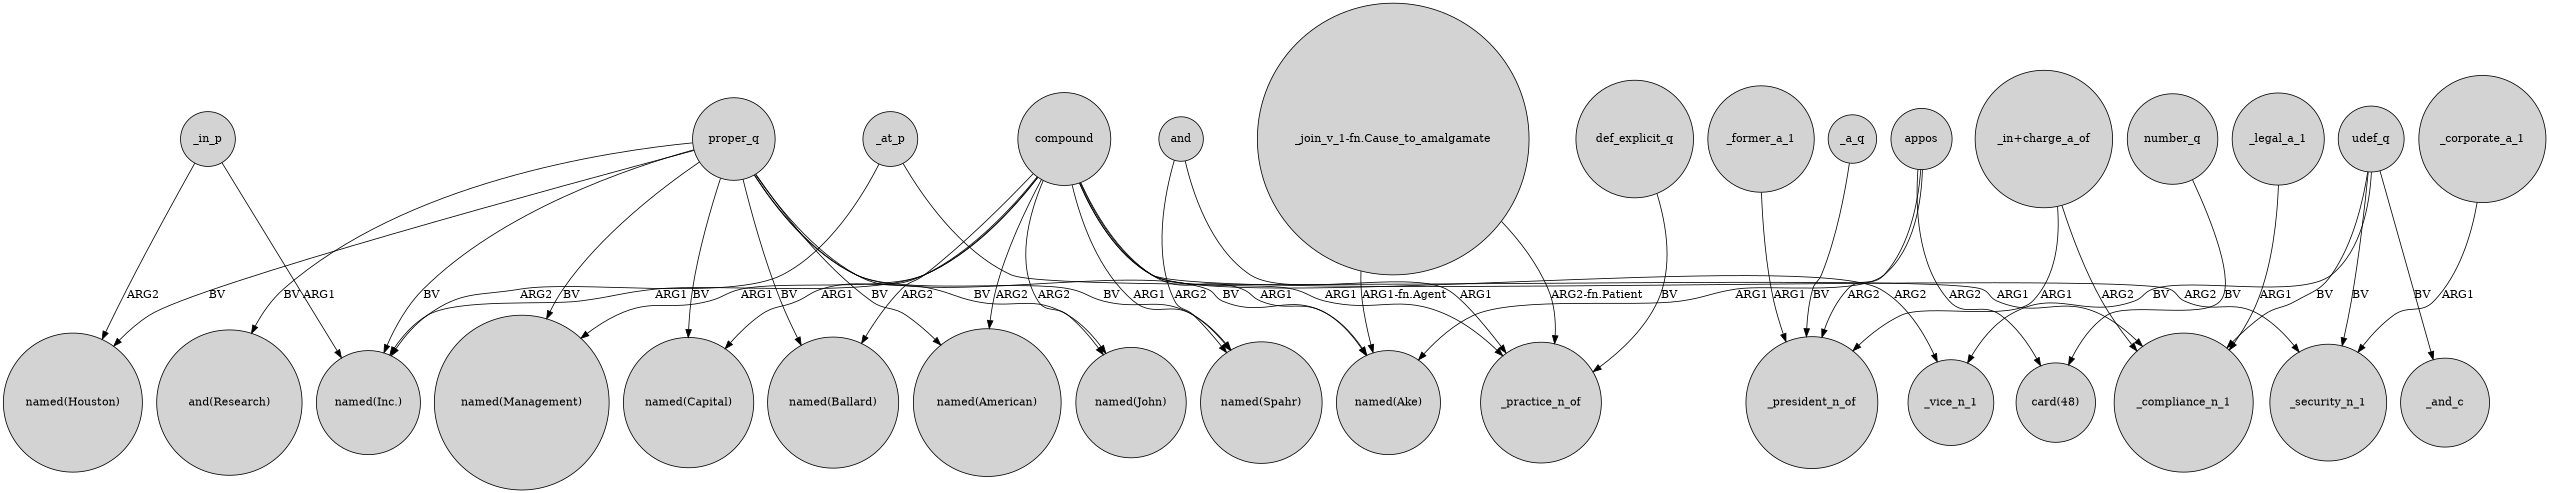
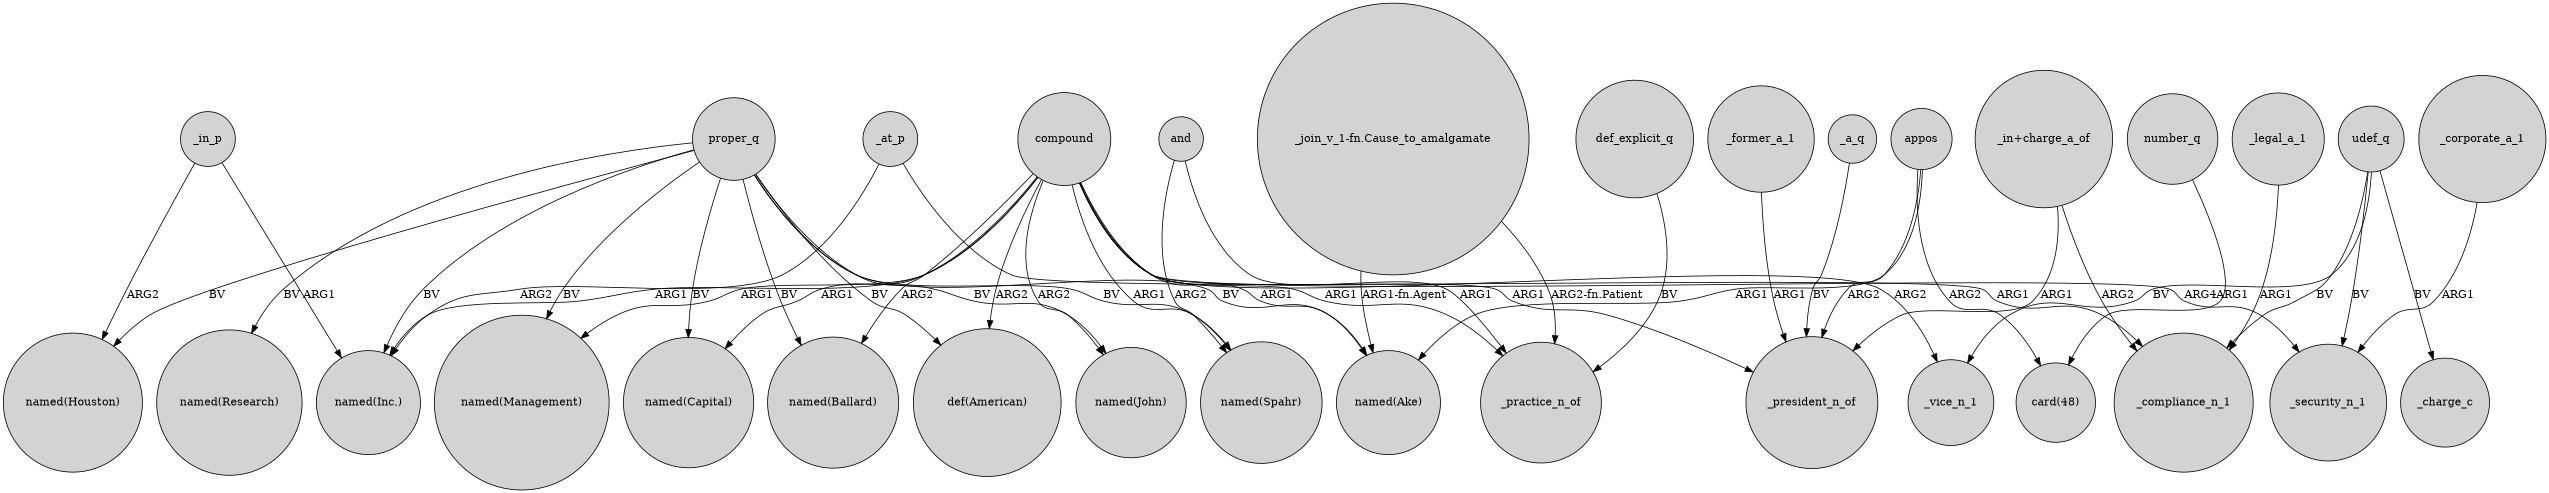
none -> (1504, 295)
(2201, 295) -> (2201, 295)
(2233, 295) -> (2233, 295)
(229, 403) -> (229, 403)
(987, 403) -> (987, 403)
(2445, 403) -> (2445, 403)
